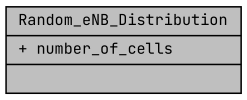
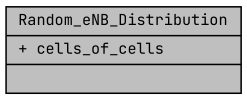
(96, 49) -> (92, 49)
